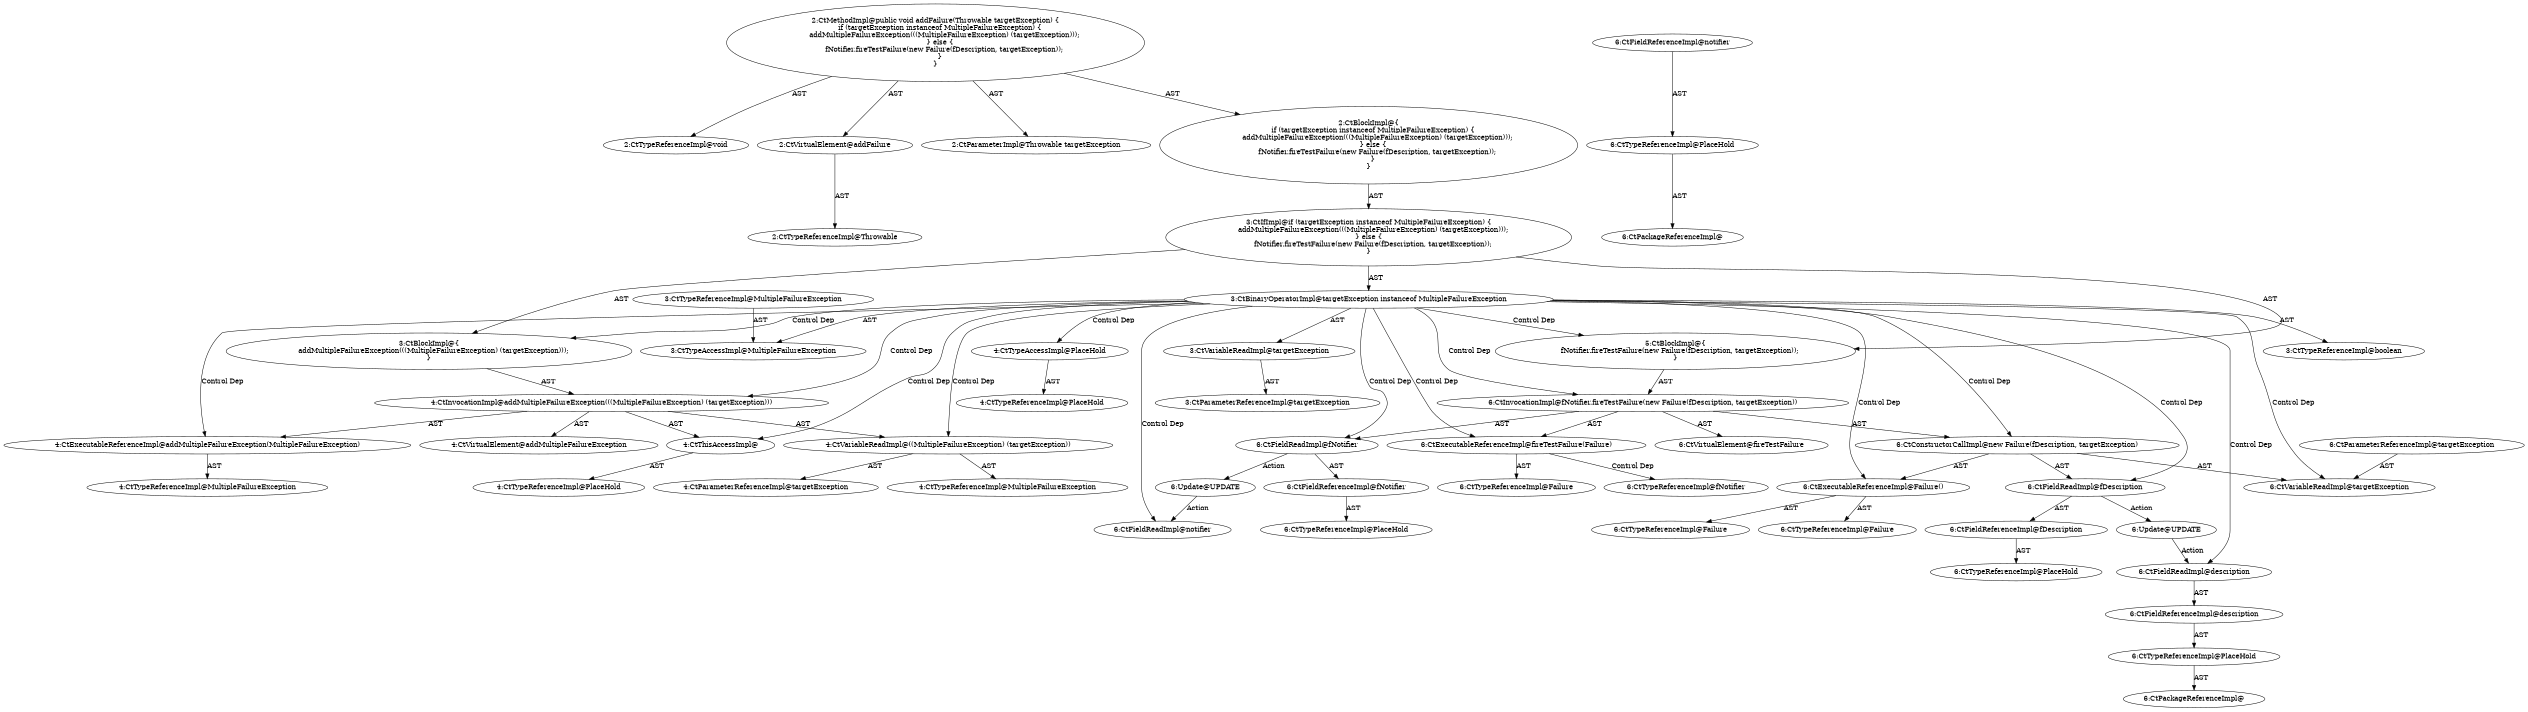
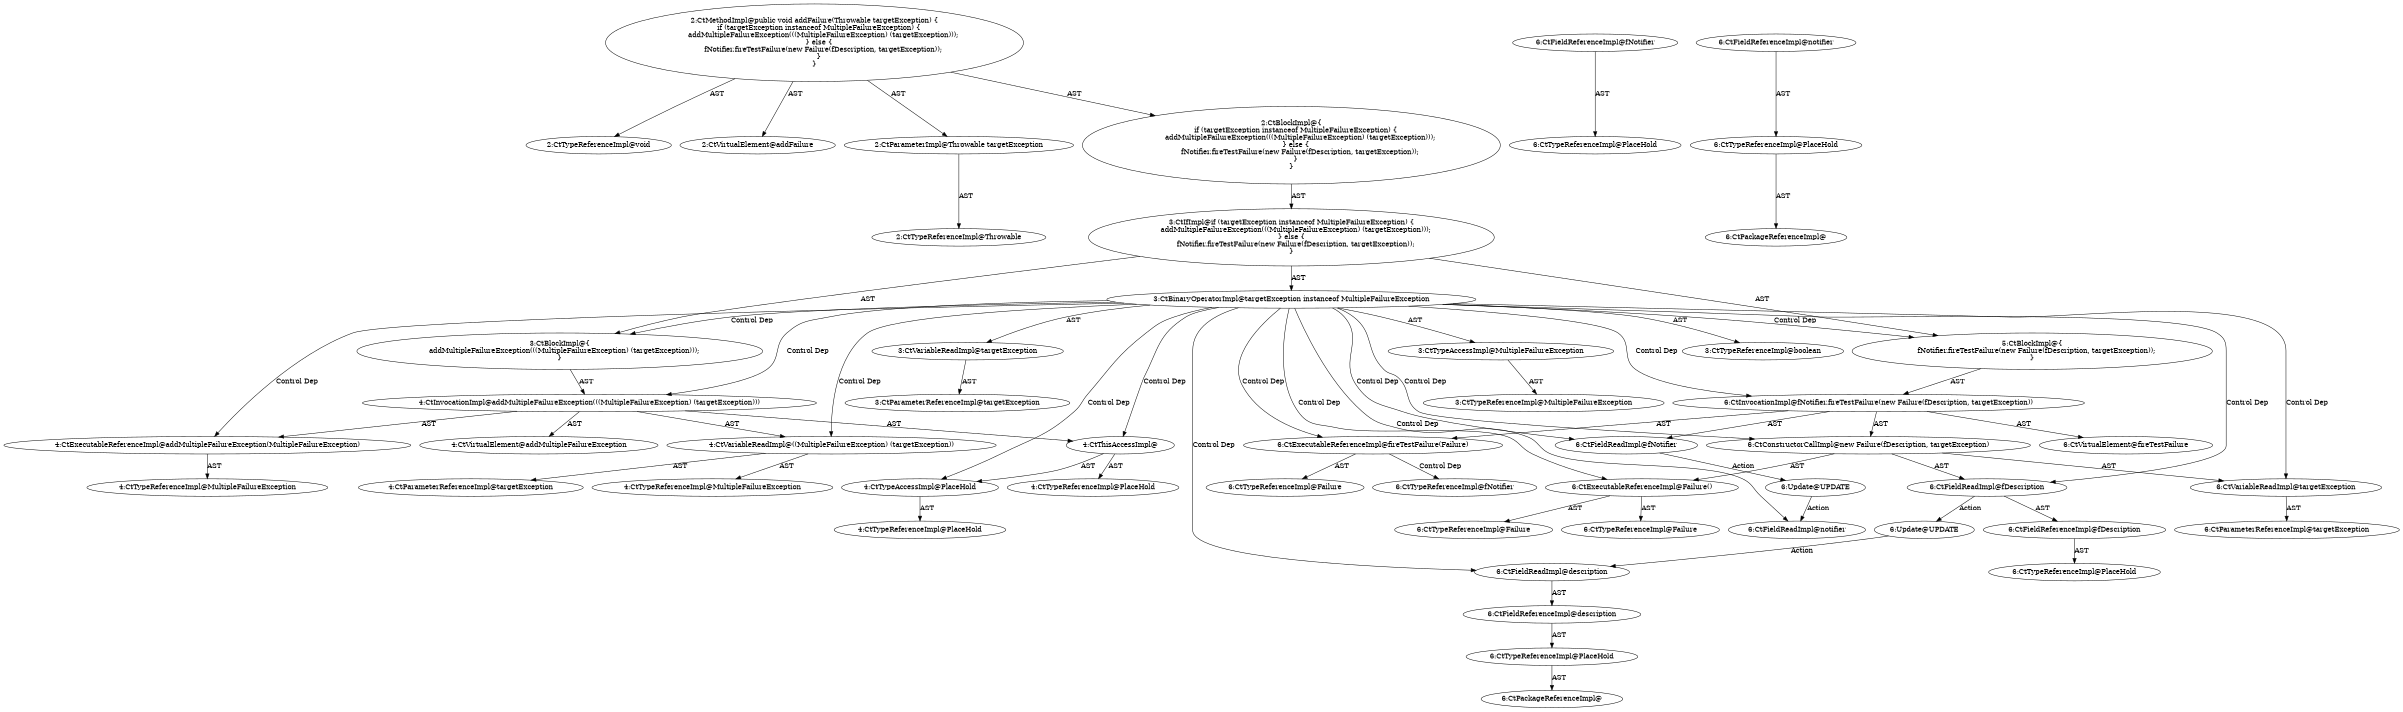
(835, 189) -> (959, 189)
(753, 323) -> (1521, 375)
(1325, 465) -> none
(2378, 465) -> (2286, 506)
none -> (1044, 473)
